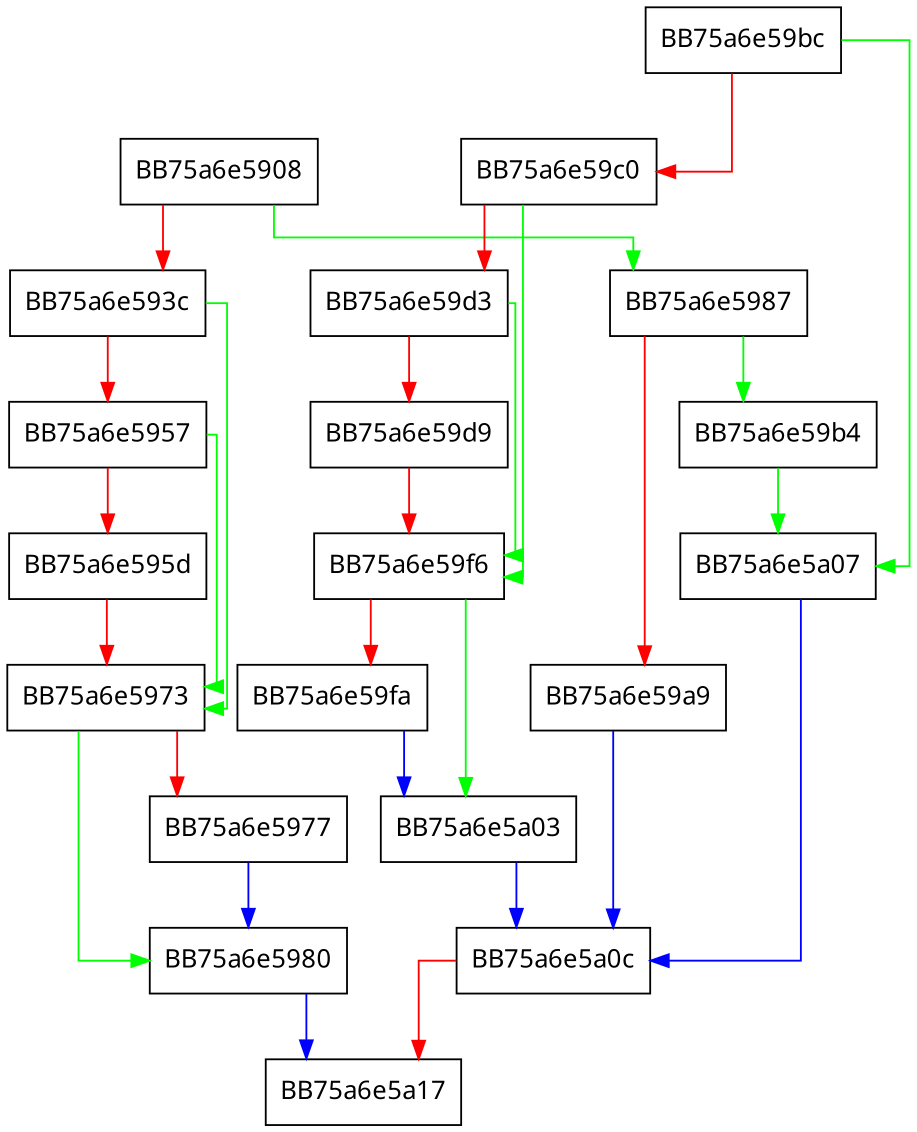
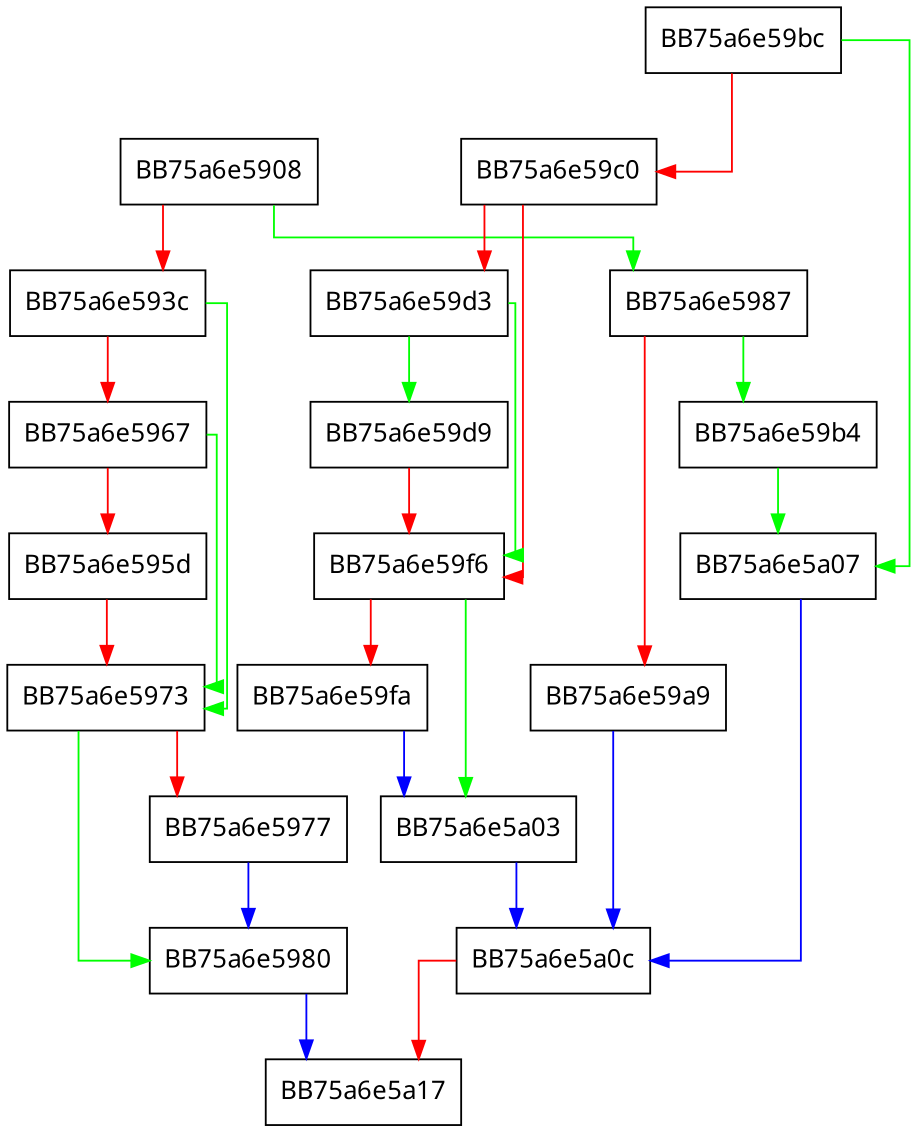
(409, 360) -> (409, 360)
(523, 392) -> (523, 392)
(108, 435) -> (108, 435)
